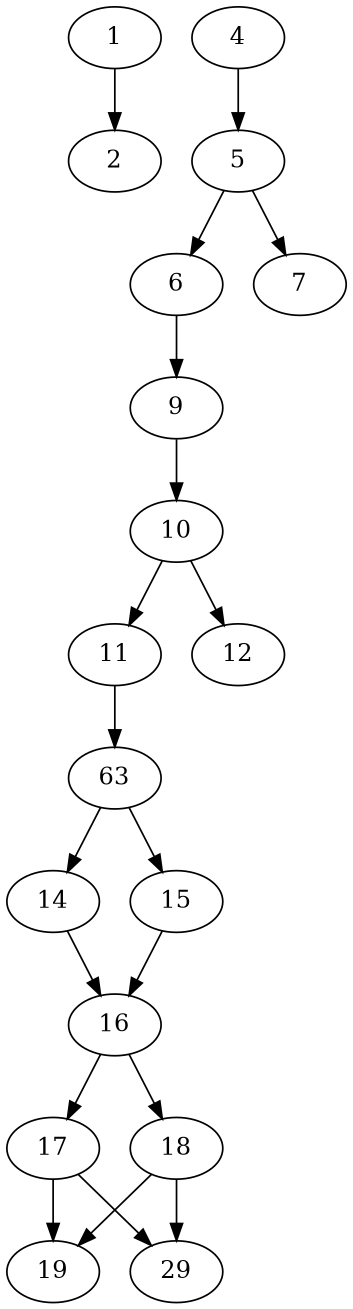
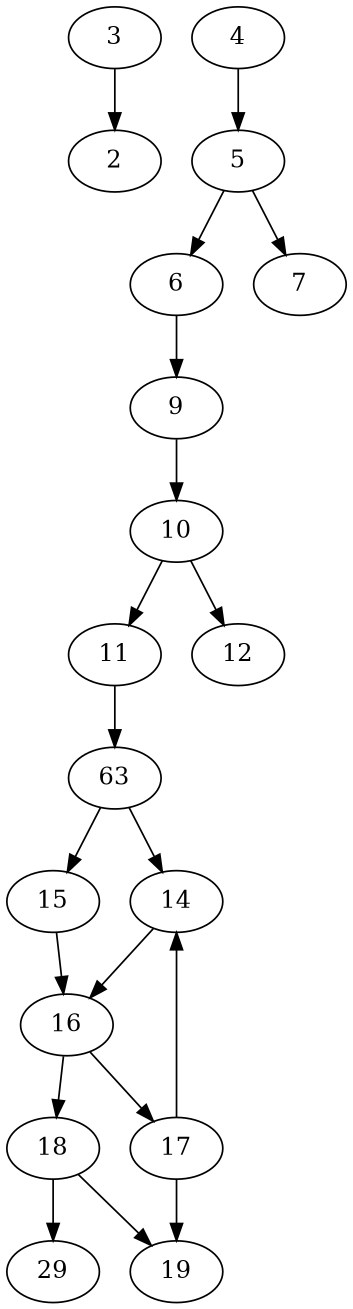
(115, 38) -> (115, 38)
(107, 1202) -> (177, 1034)
